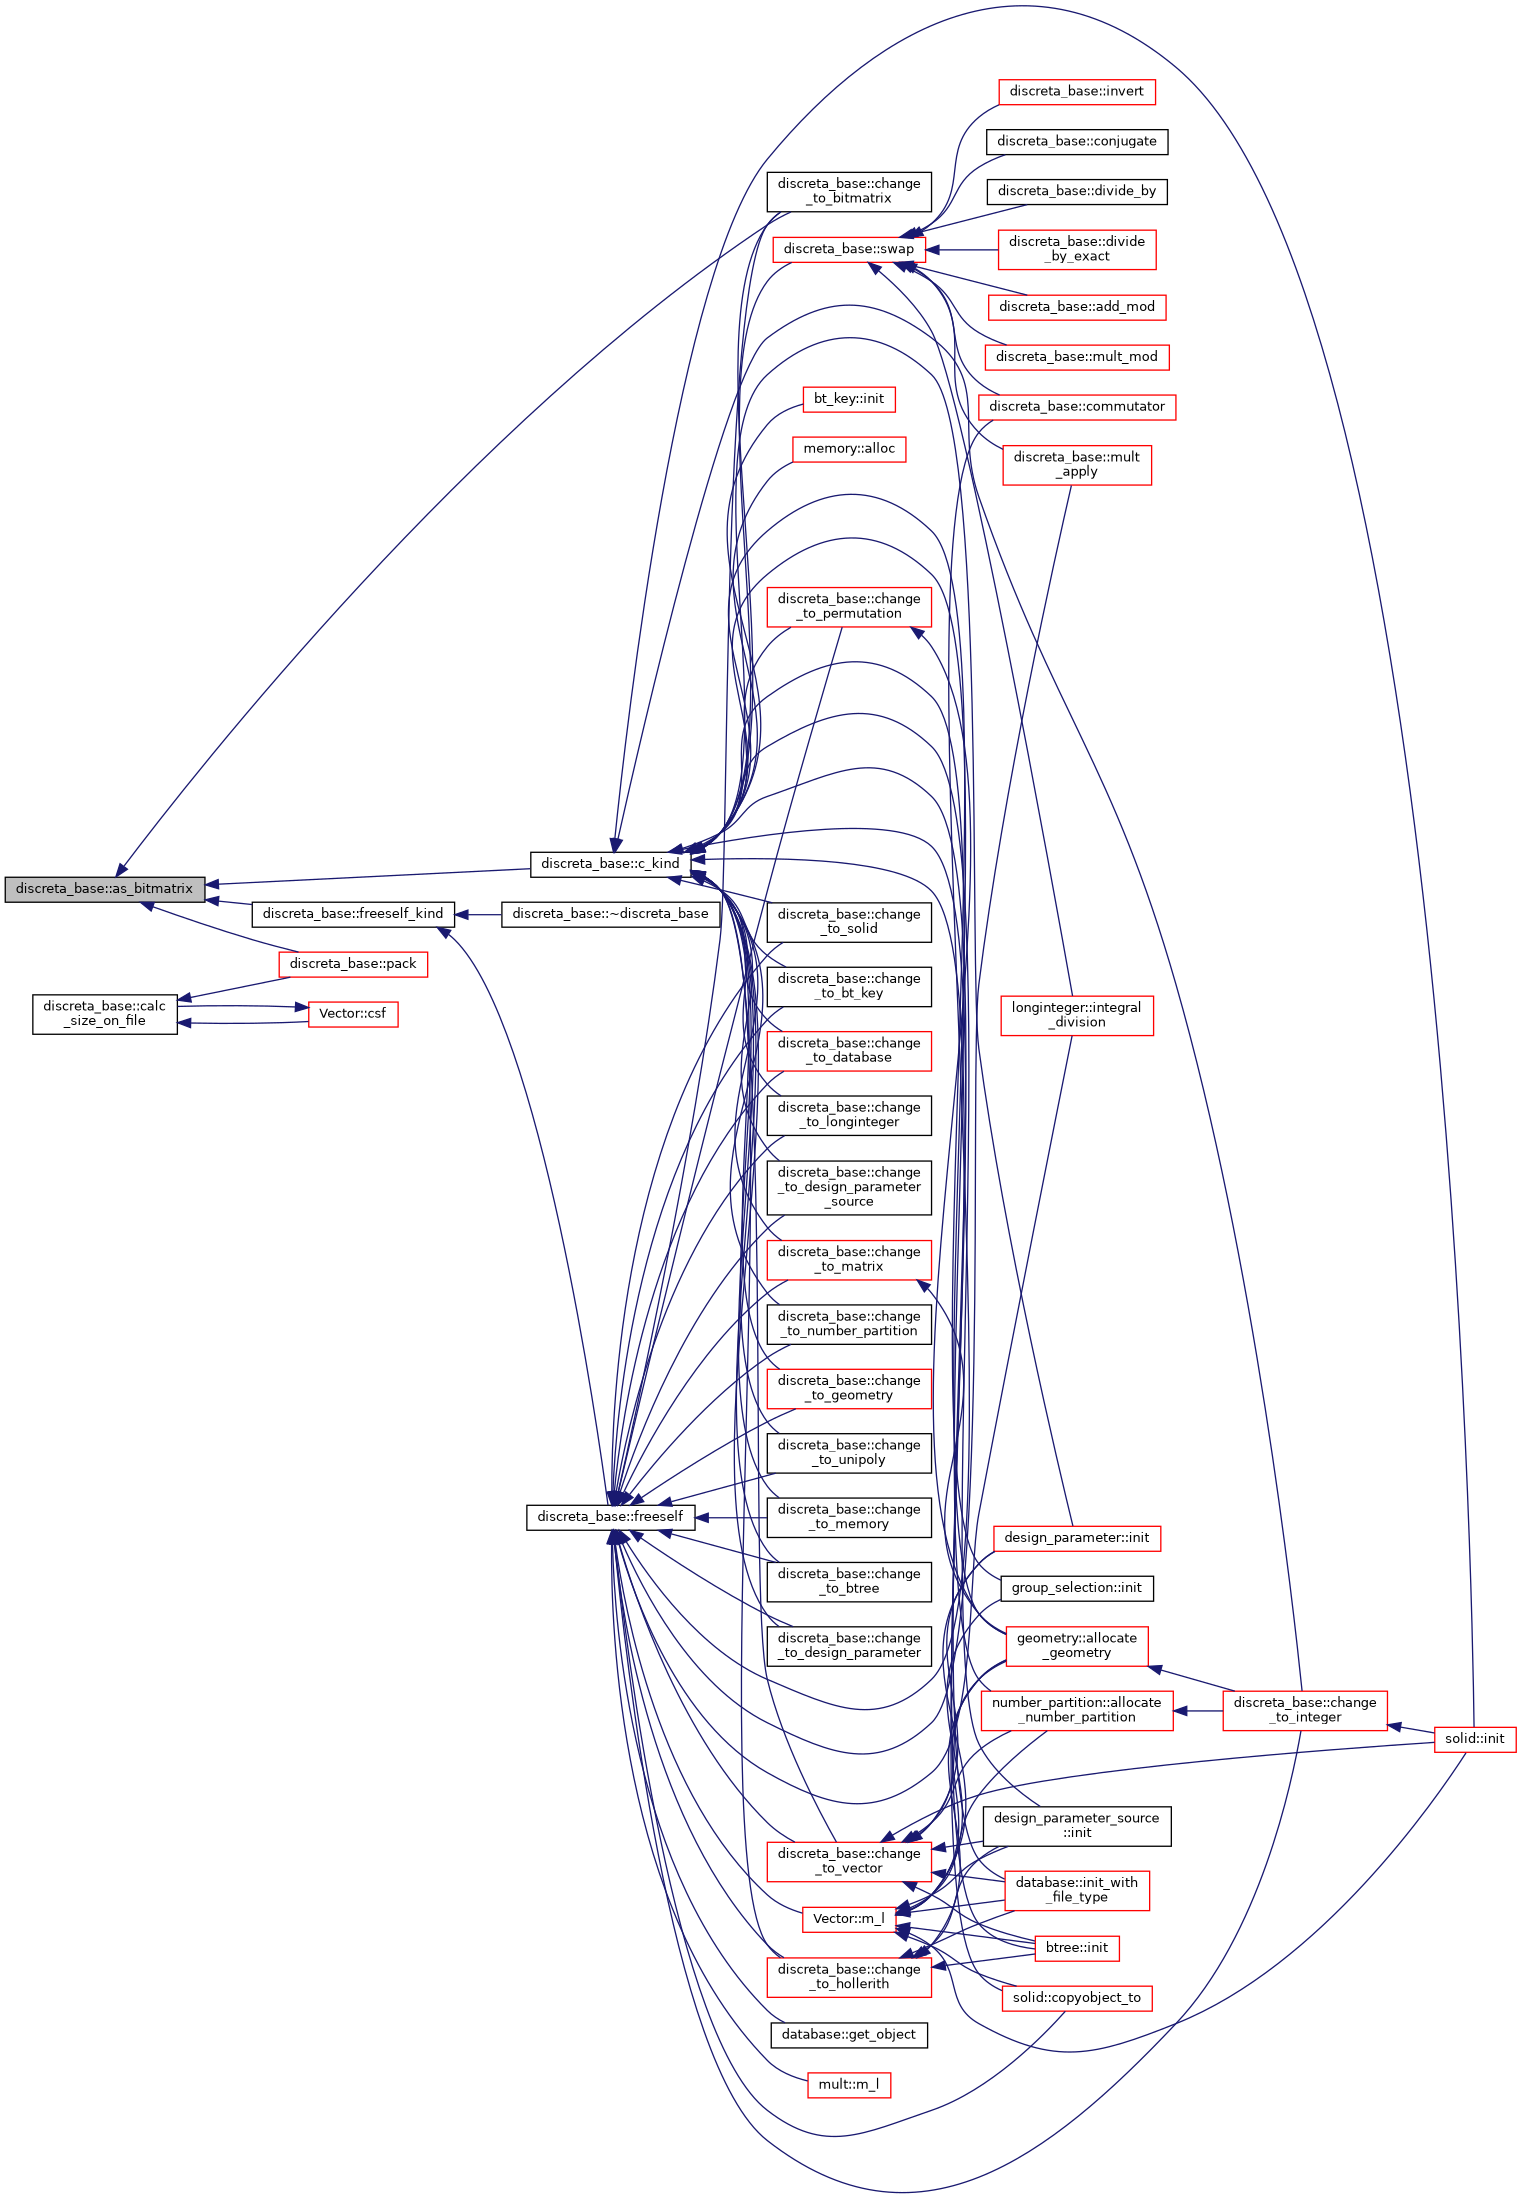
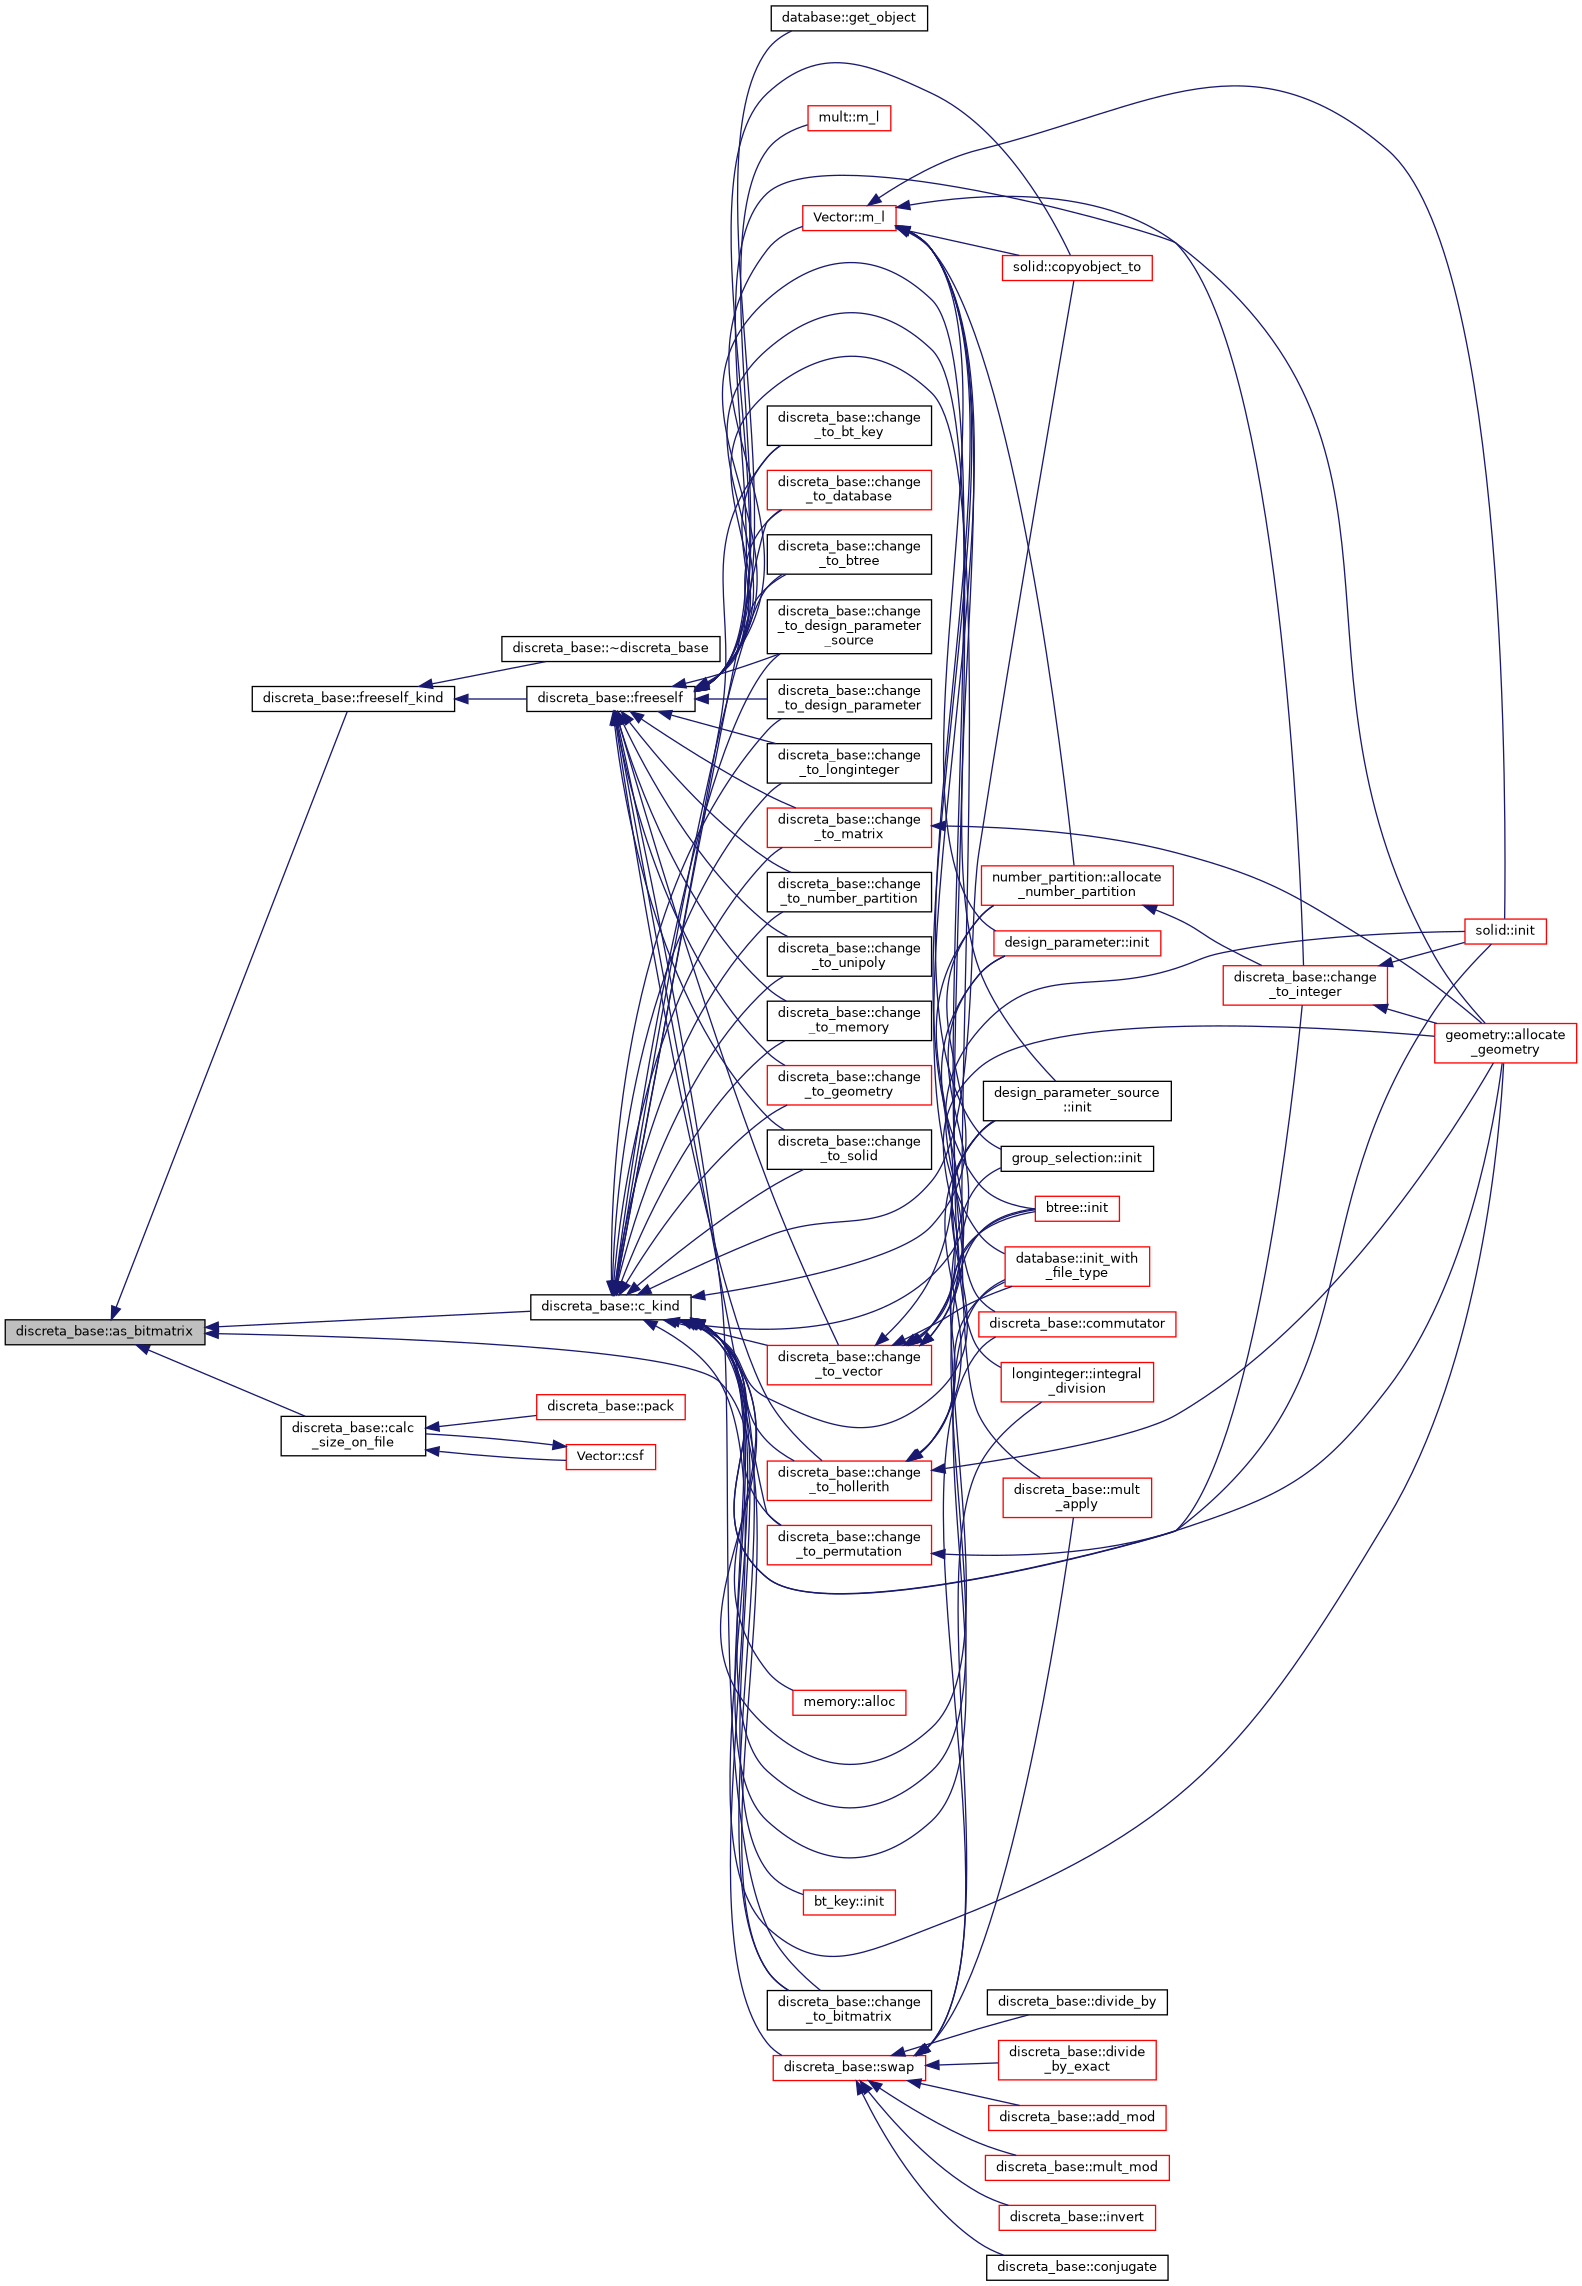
(225, 931) -> (227, 1383)
(1198, 1681) -> (1412, 1016)
